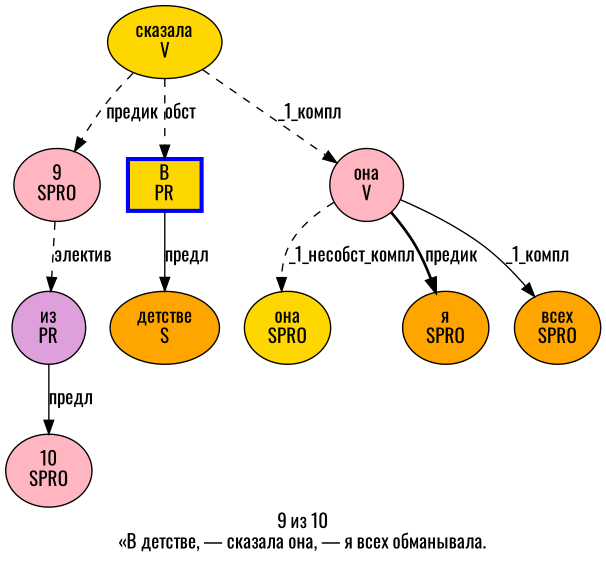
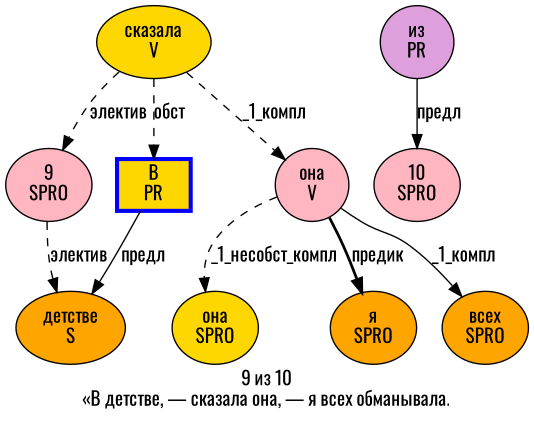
(133, 114) -> (119, 114)
(53, 249) -> (48, 251)
